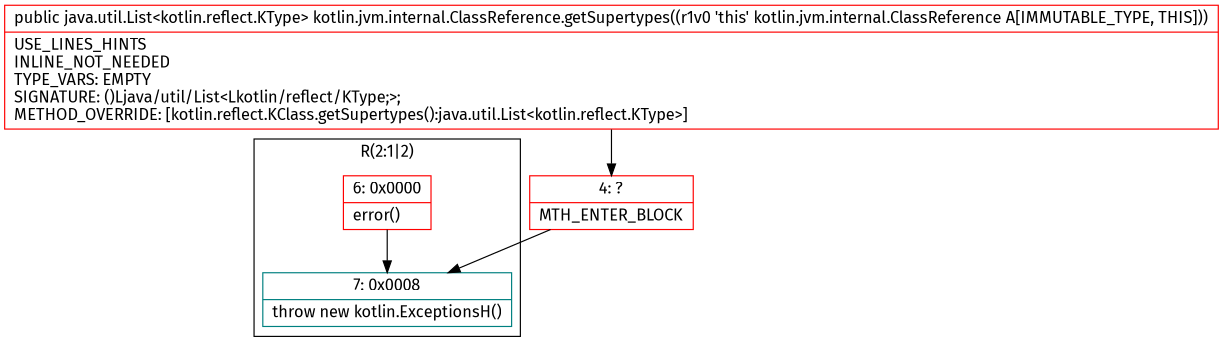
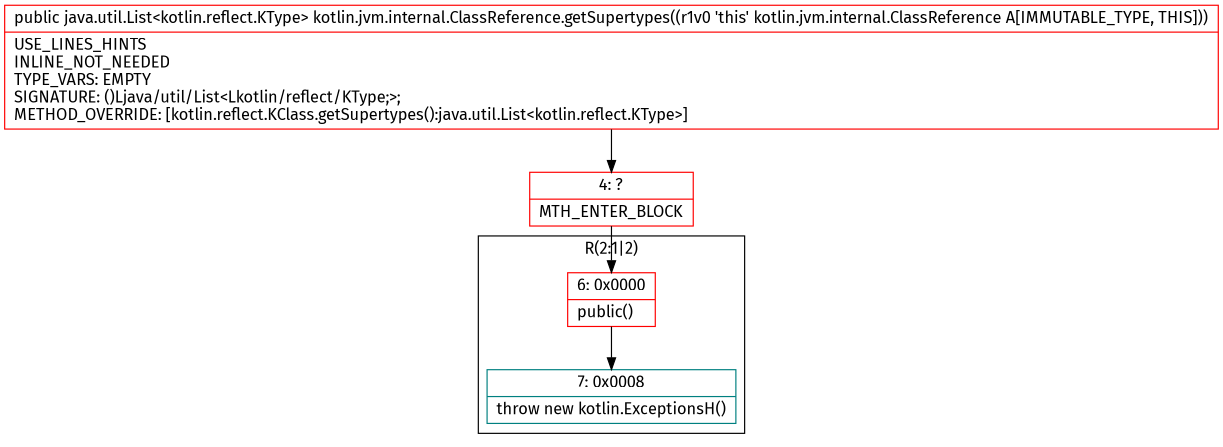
(377, 216) -> (606, 312)
(505, 249) -> (611, 243)
